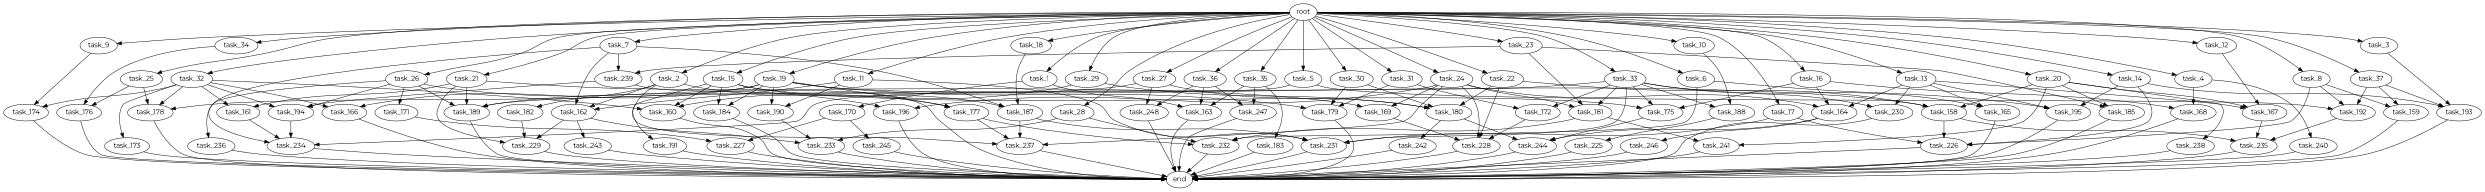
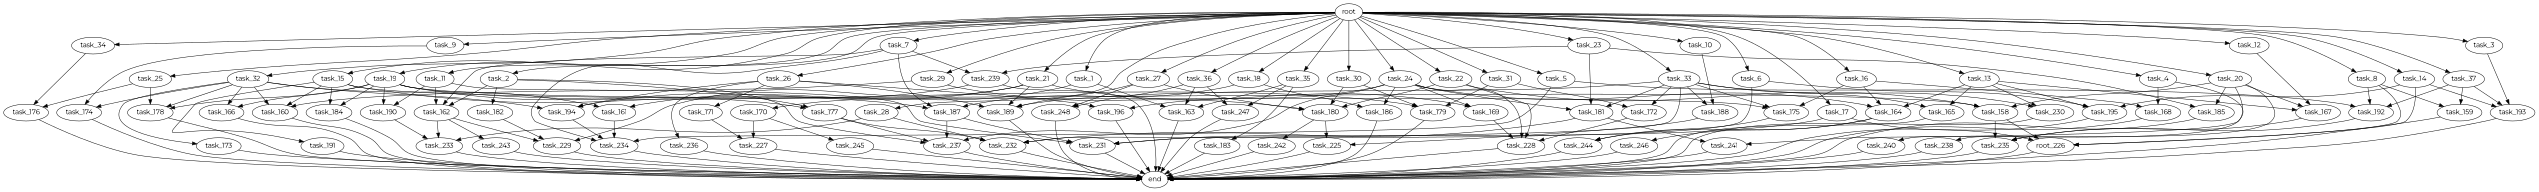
none -> (1379, 113)
(1476, 124) -> (1326, 127)
(1944, 146) -> (2051, 146)
